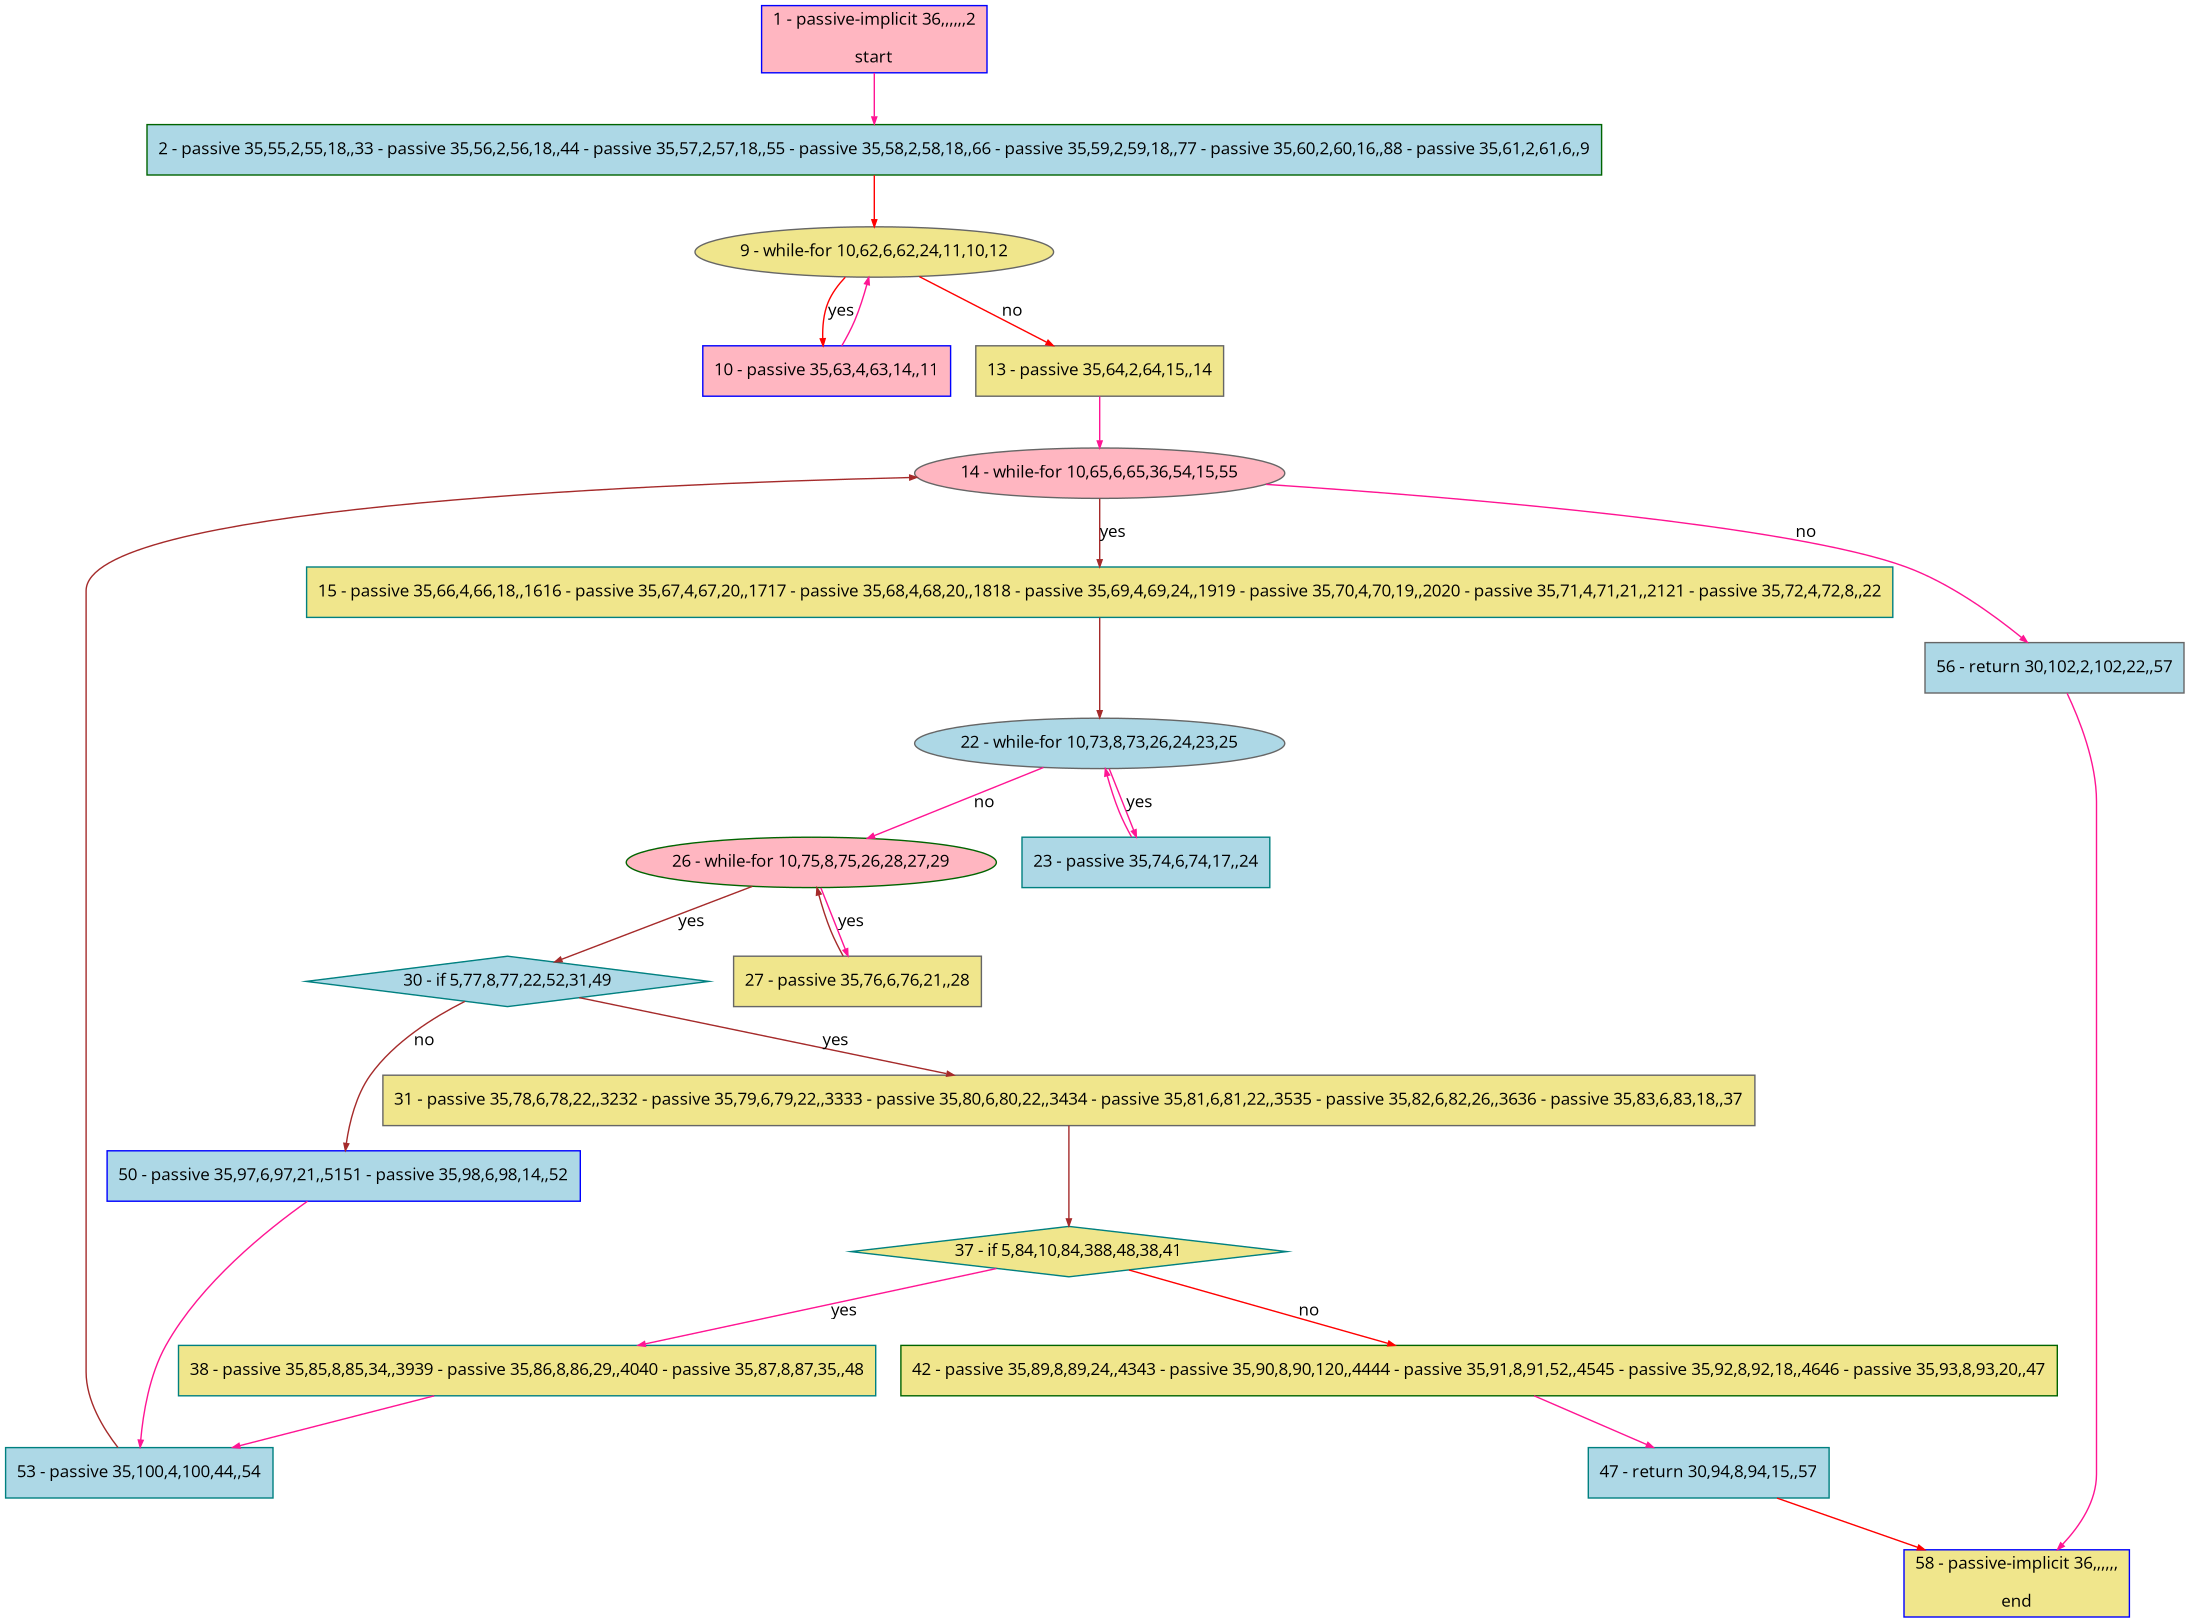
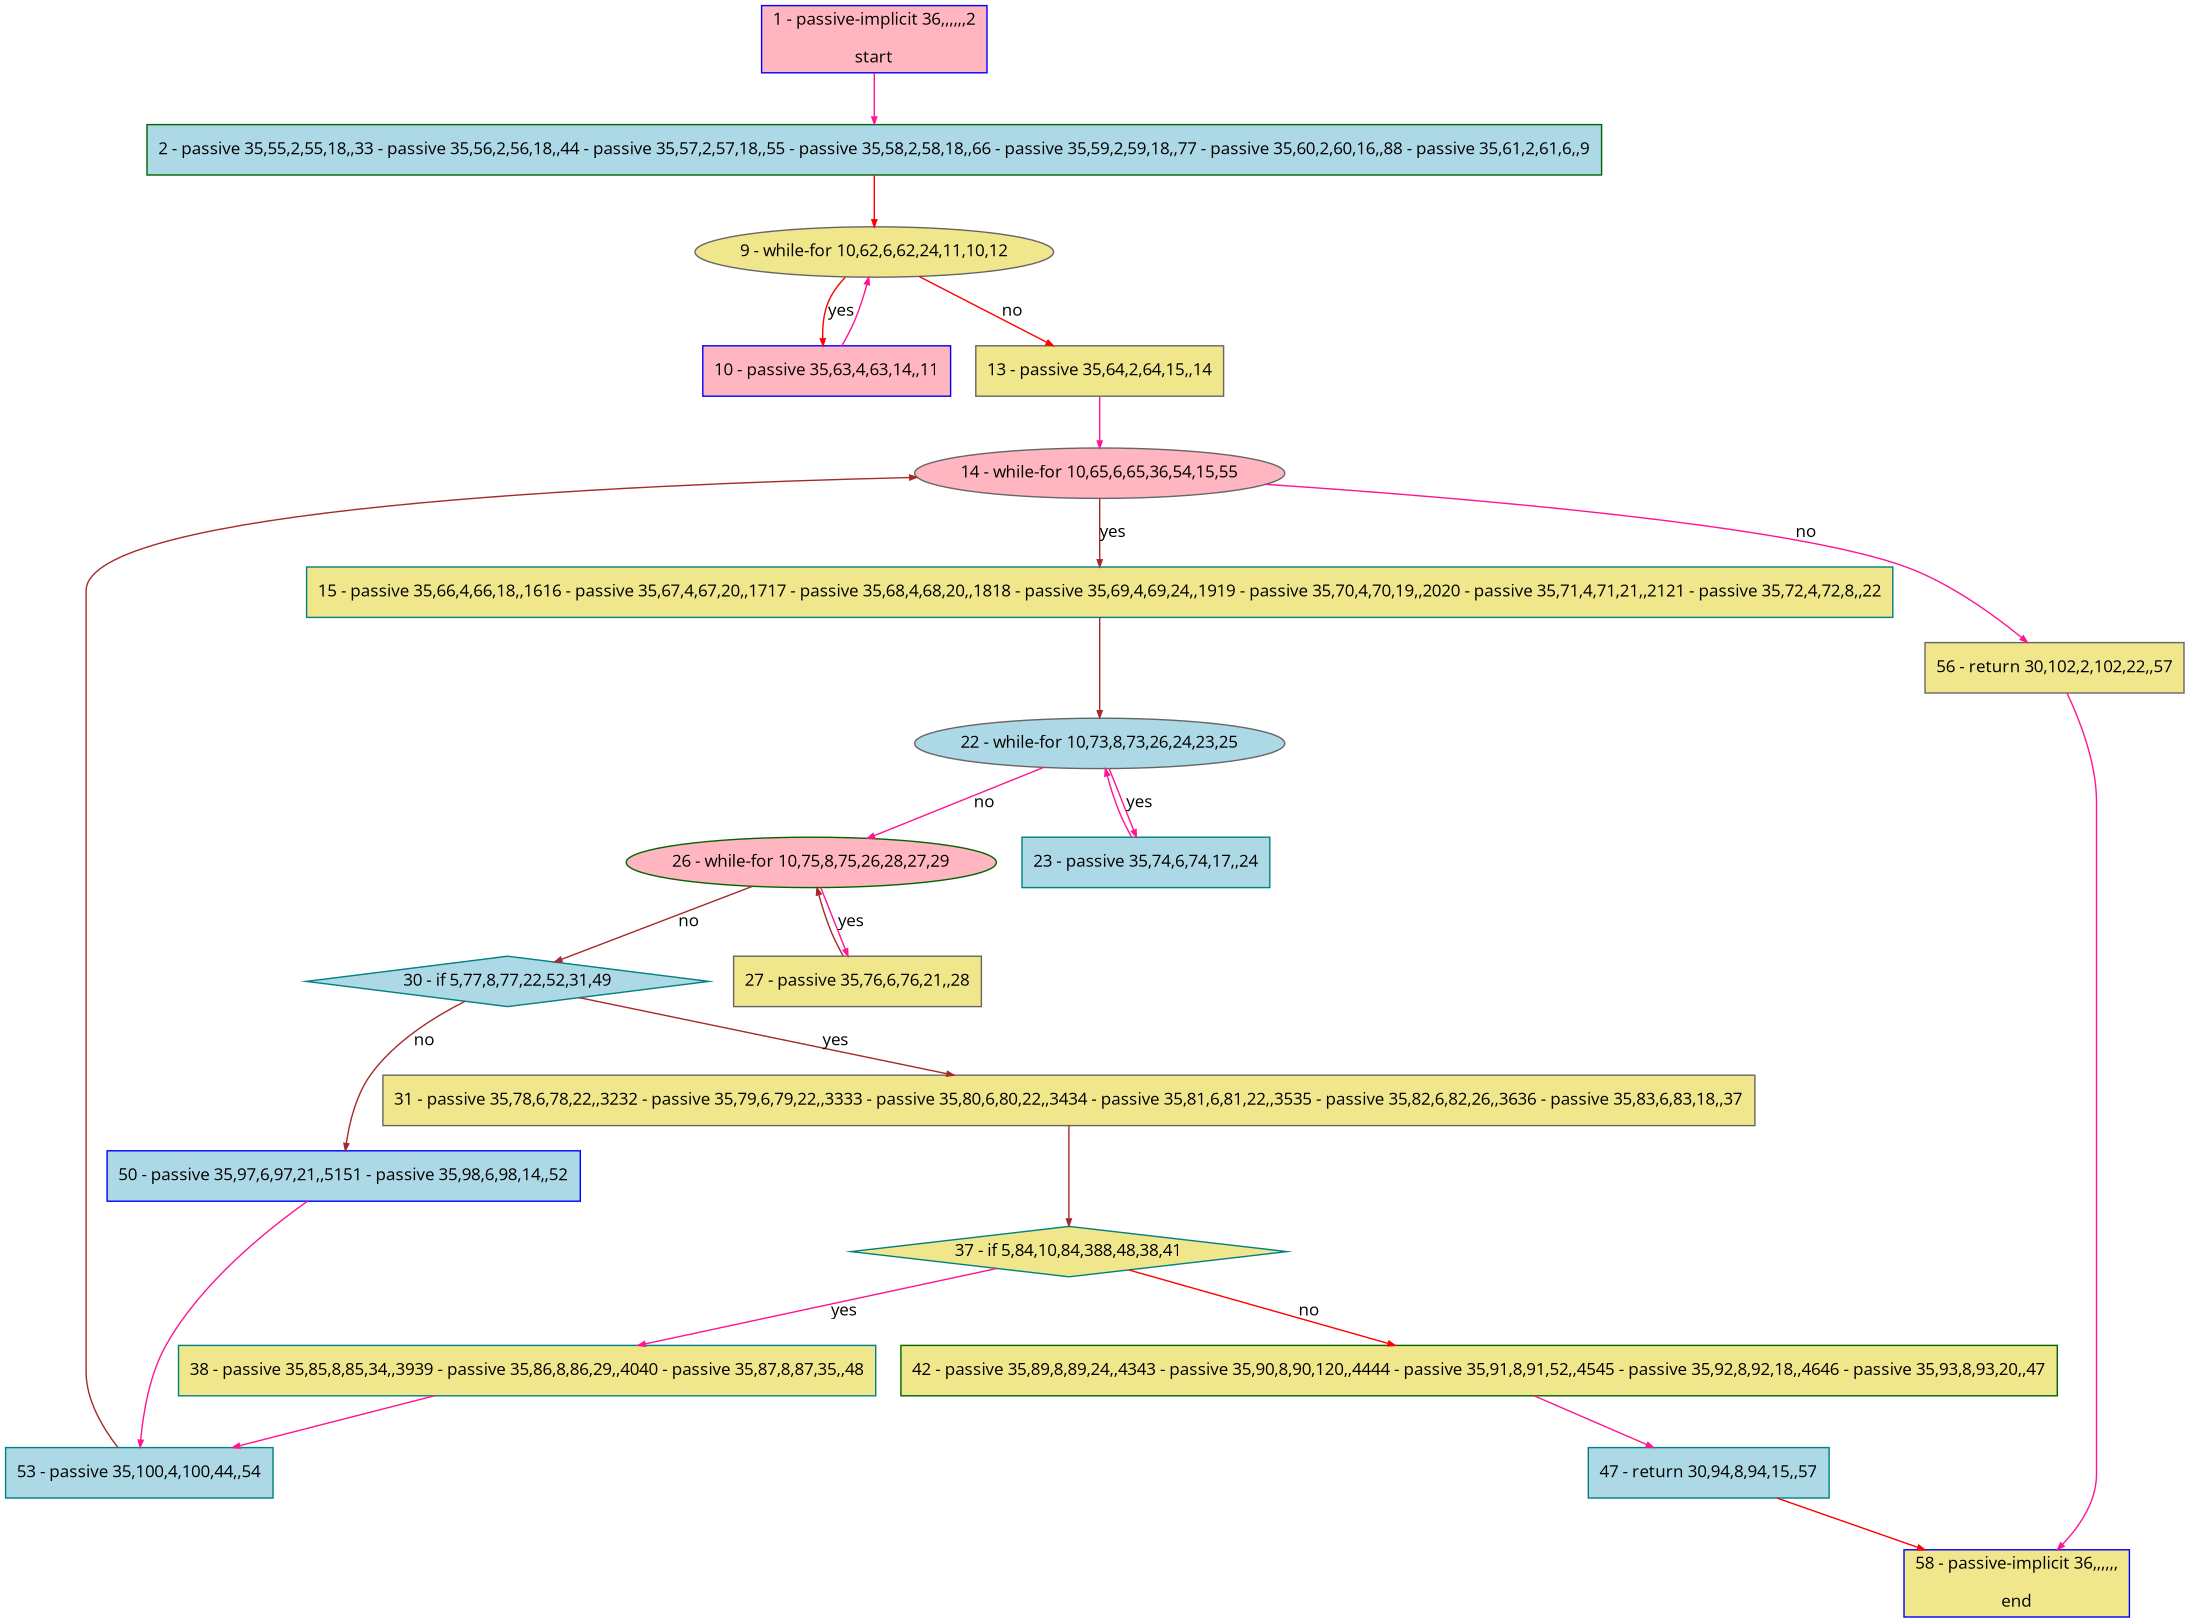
(2054, 668) -> (2054, 668)
(692, 922) -> (690, 922)
